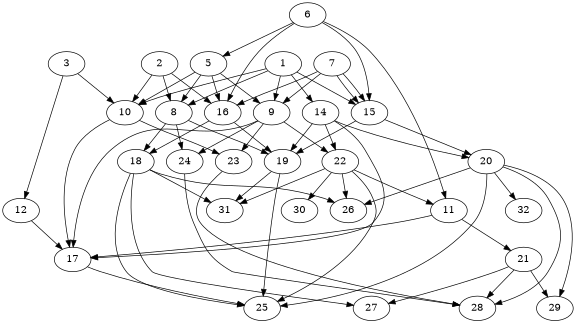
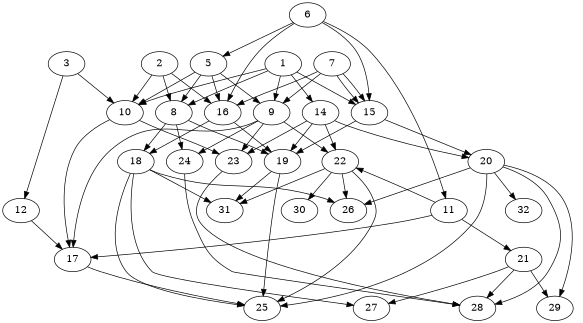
(390, 186) -> (399, 186)
(298, 242) -> (280, 136)
